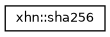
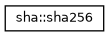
(55, 18) -> (54, 18)
